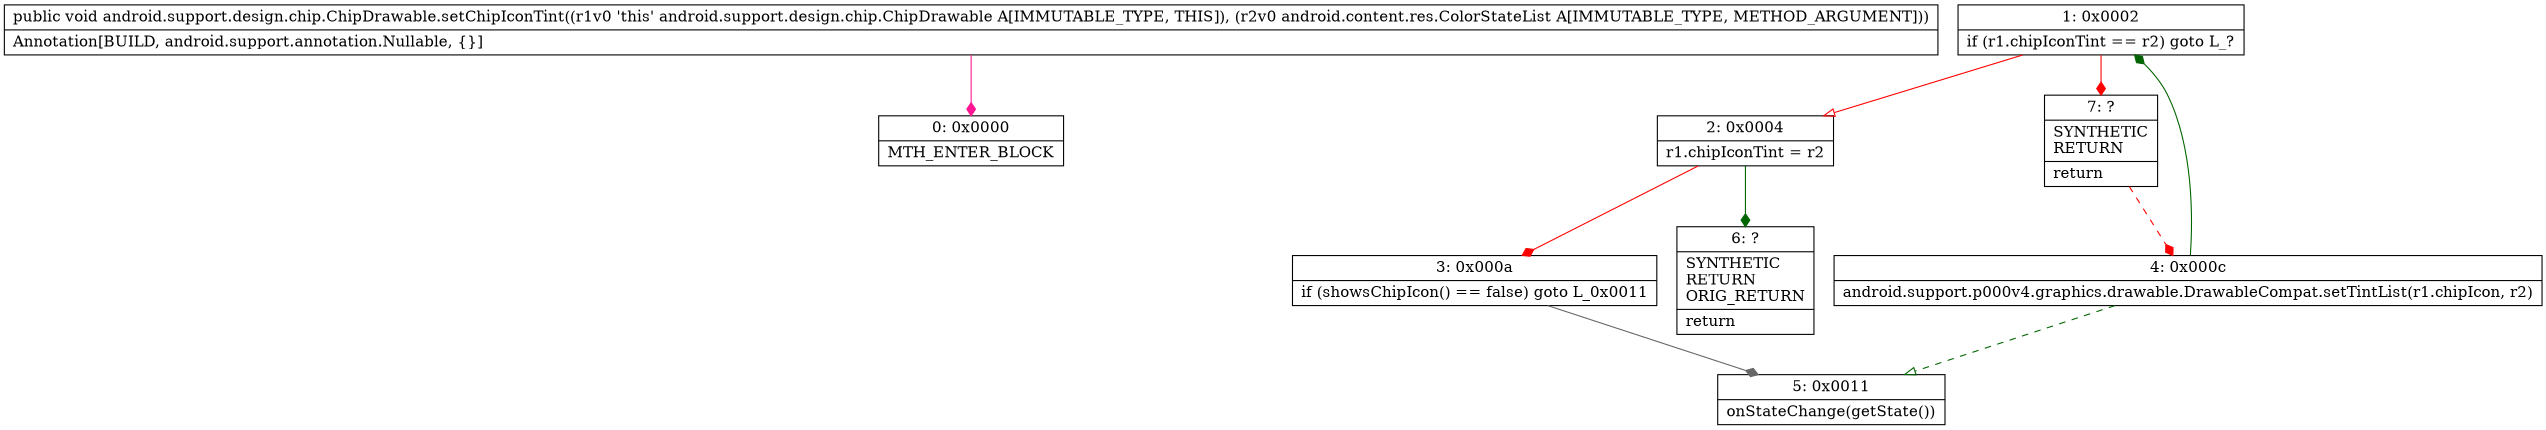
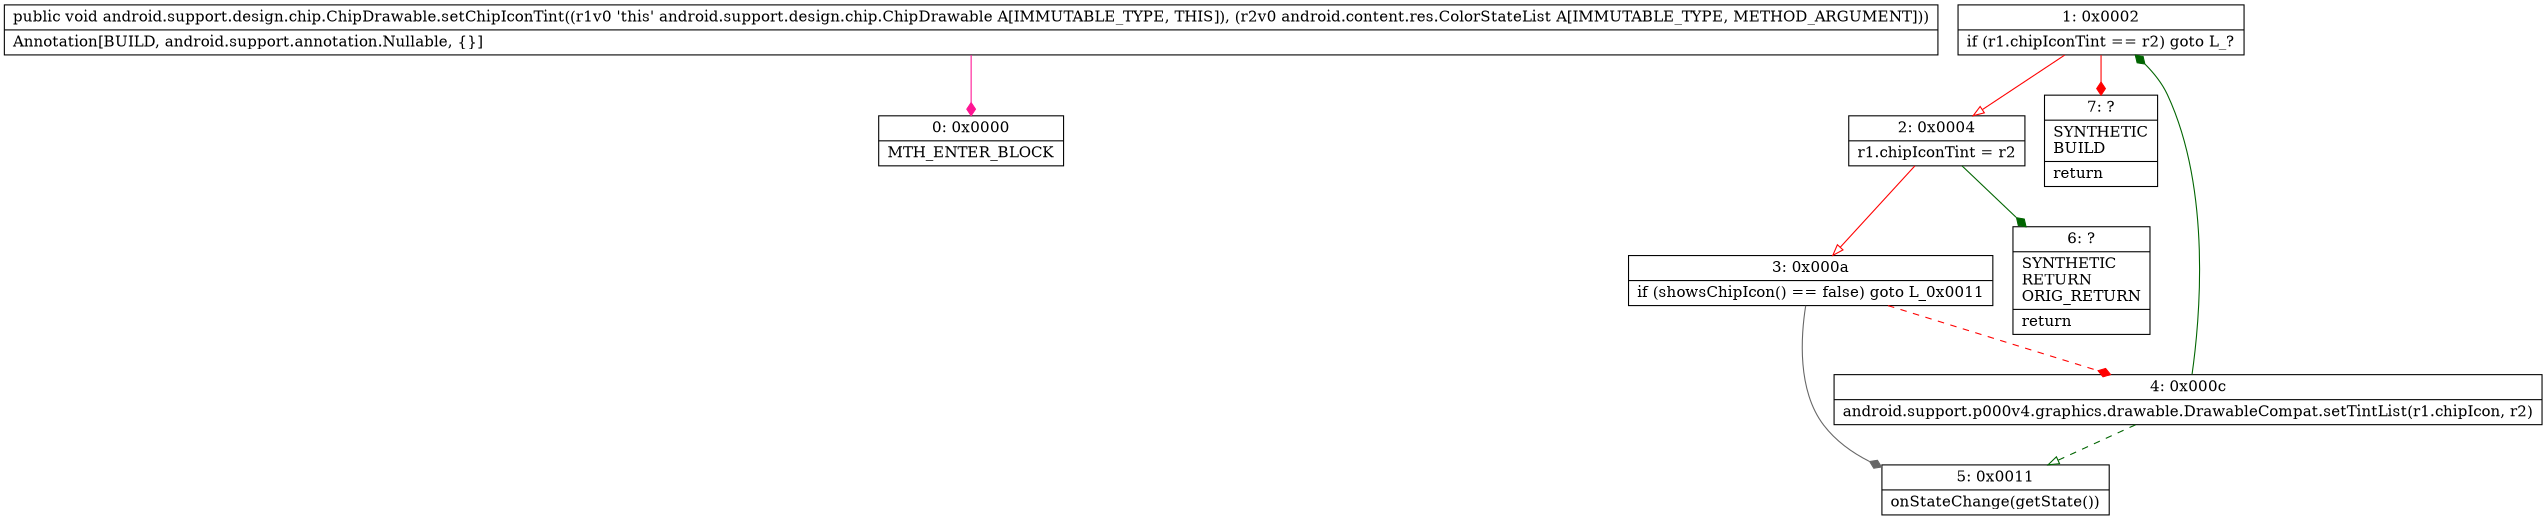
(2089, 148) -> (2080, 148)
(1616, 208) -> (1878, 207)
(2147, 215) -> (1993, 338)
